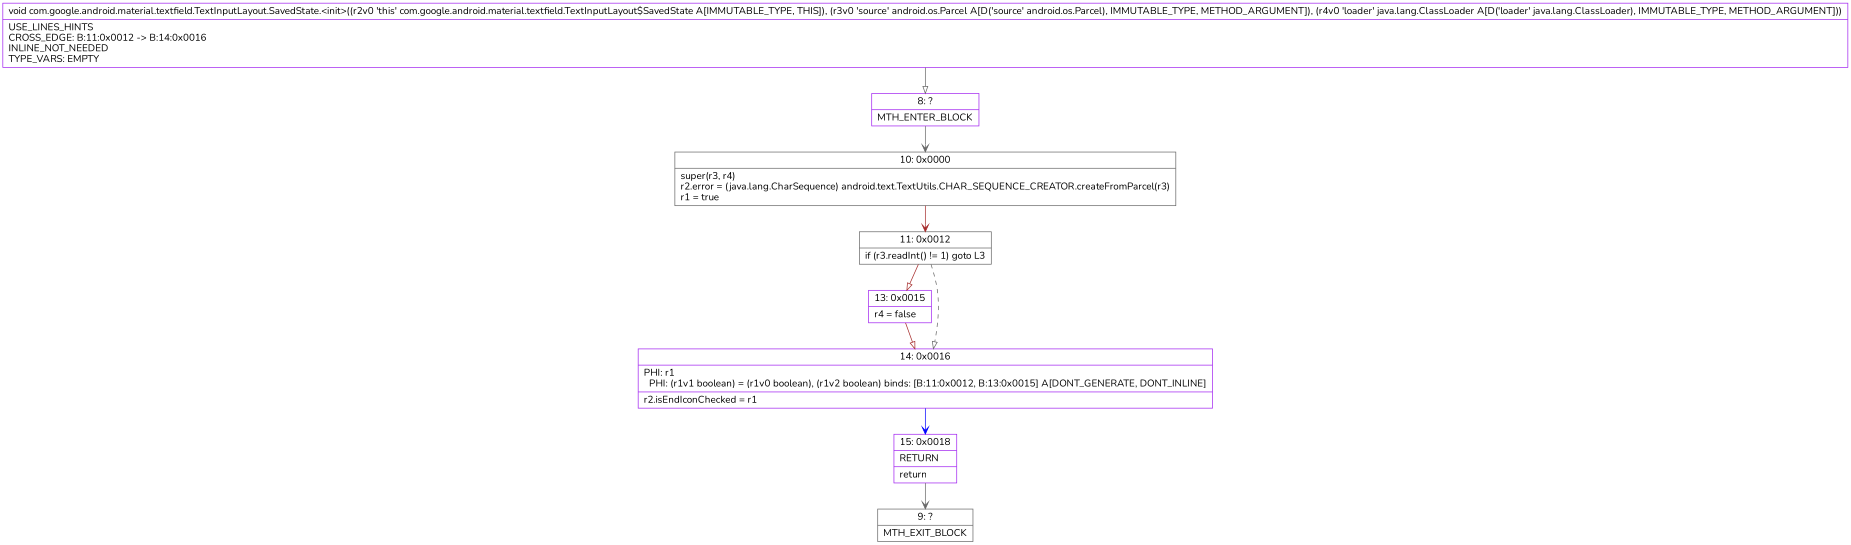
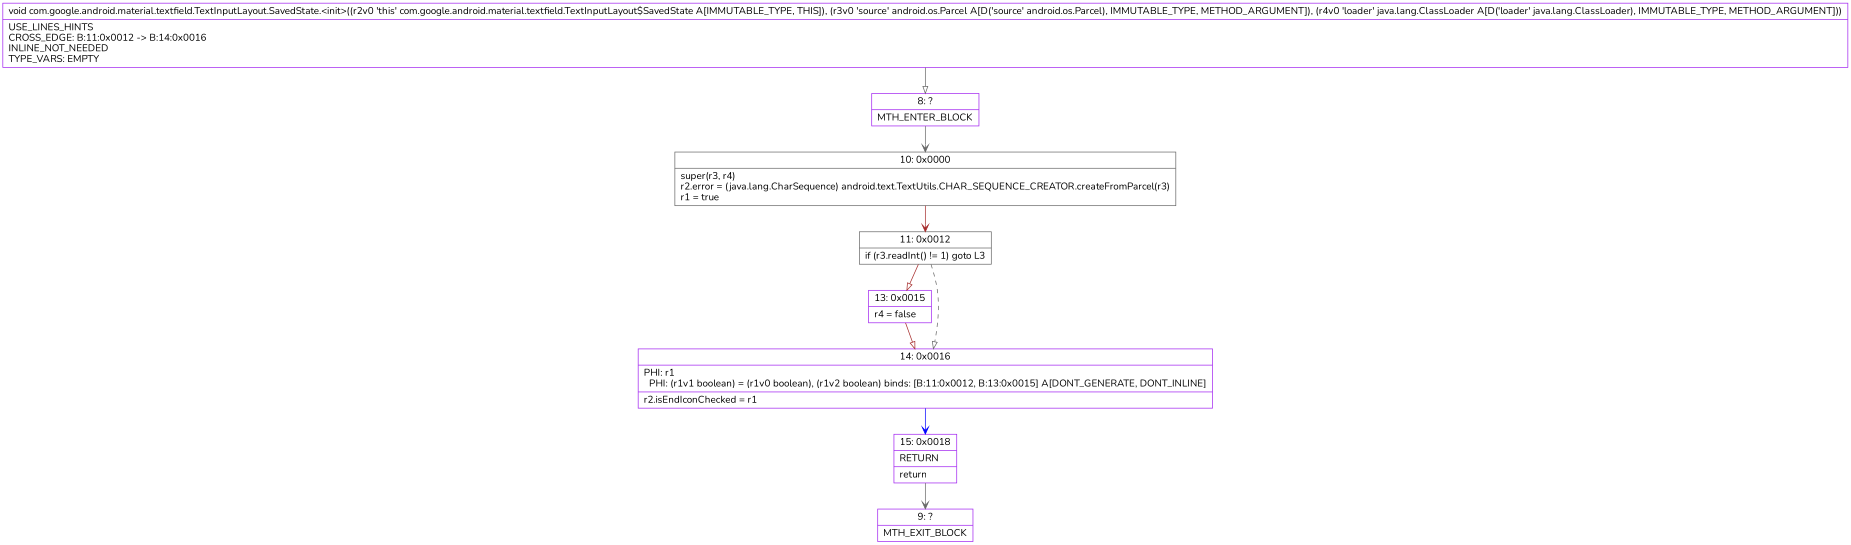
(925, 525) -> (925, 525)
